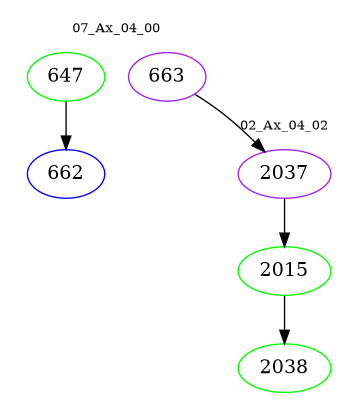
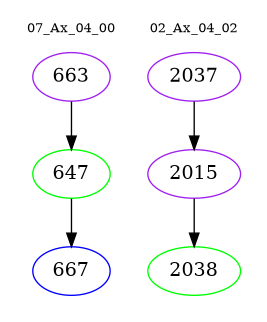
(236, 125) -> (71, 119)
(66, 174) -> (71, 271)
(285, 271) -> (194, 174)
